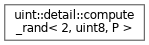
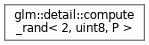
(75, 22) -> (75, 22)
